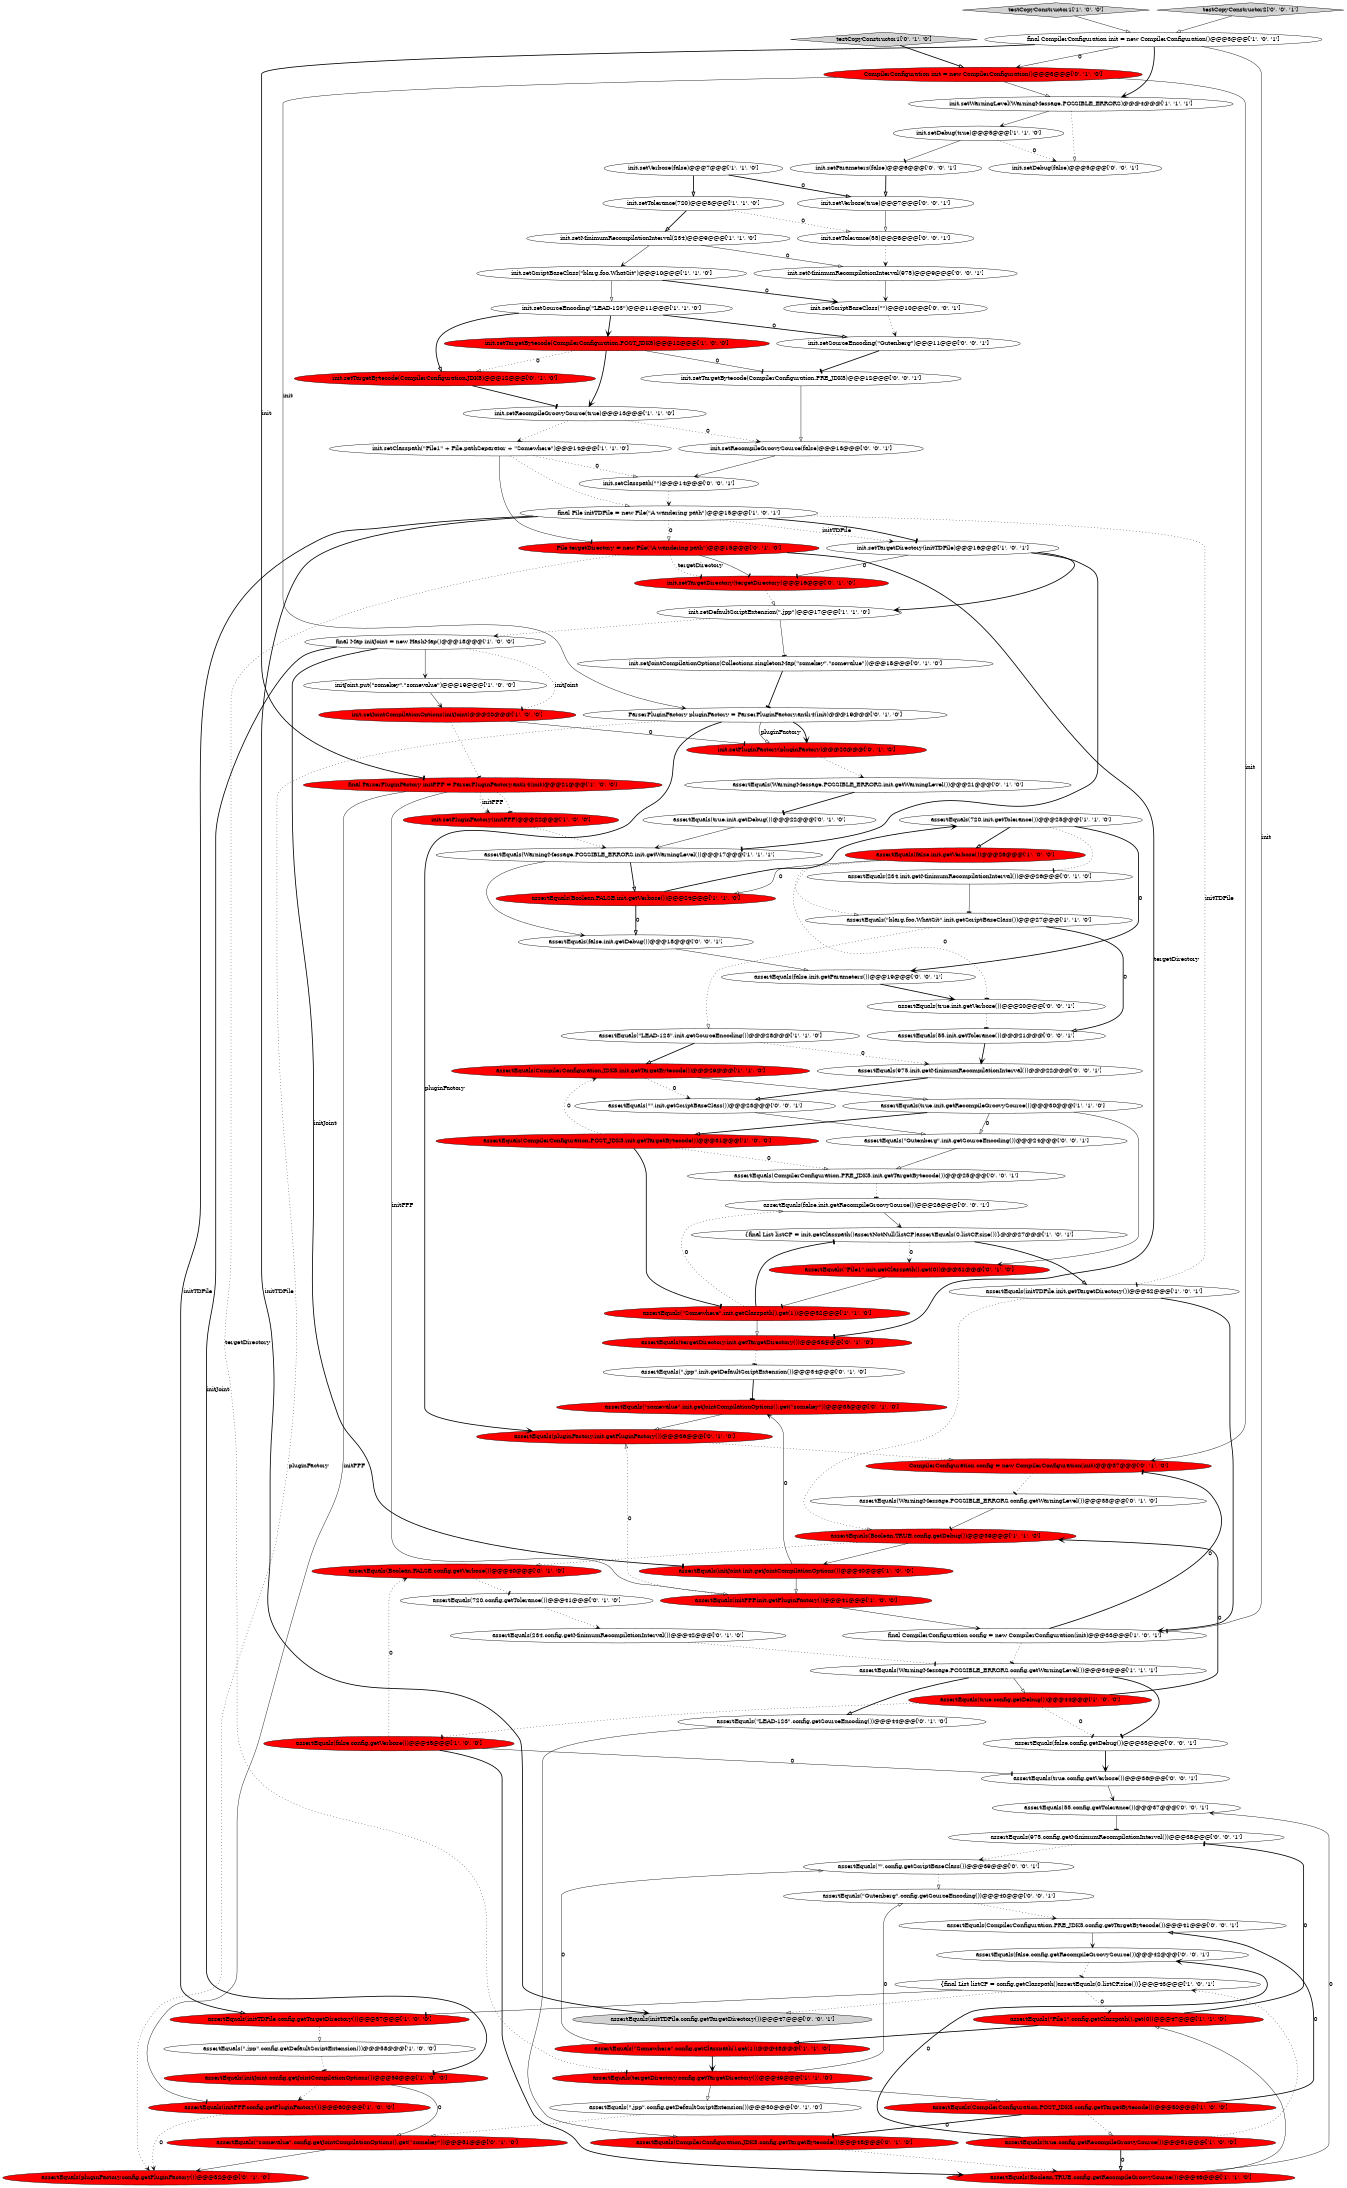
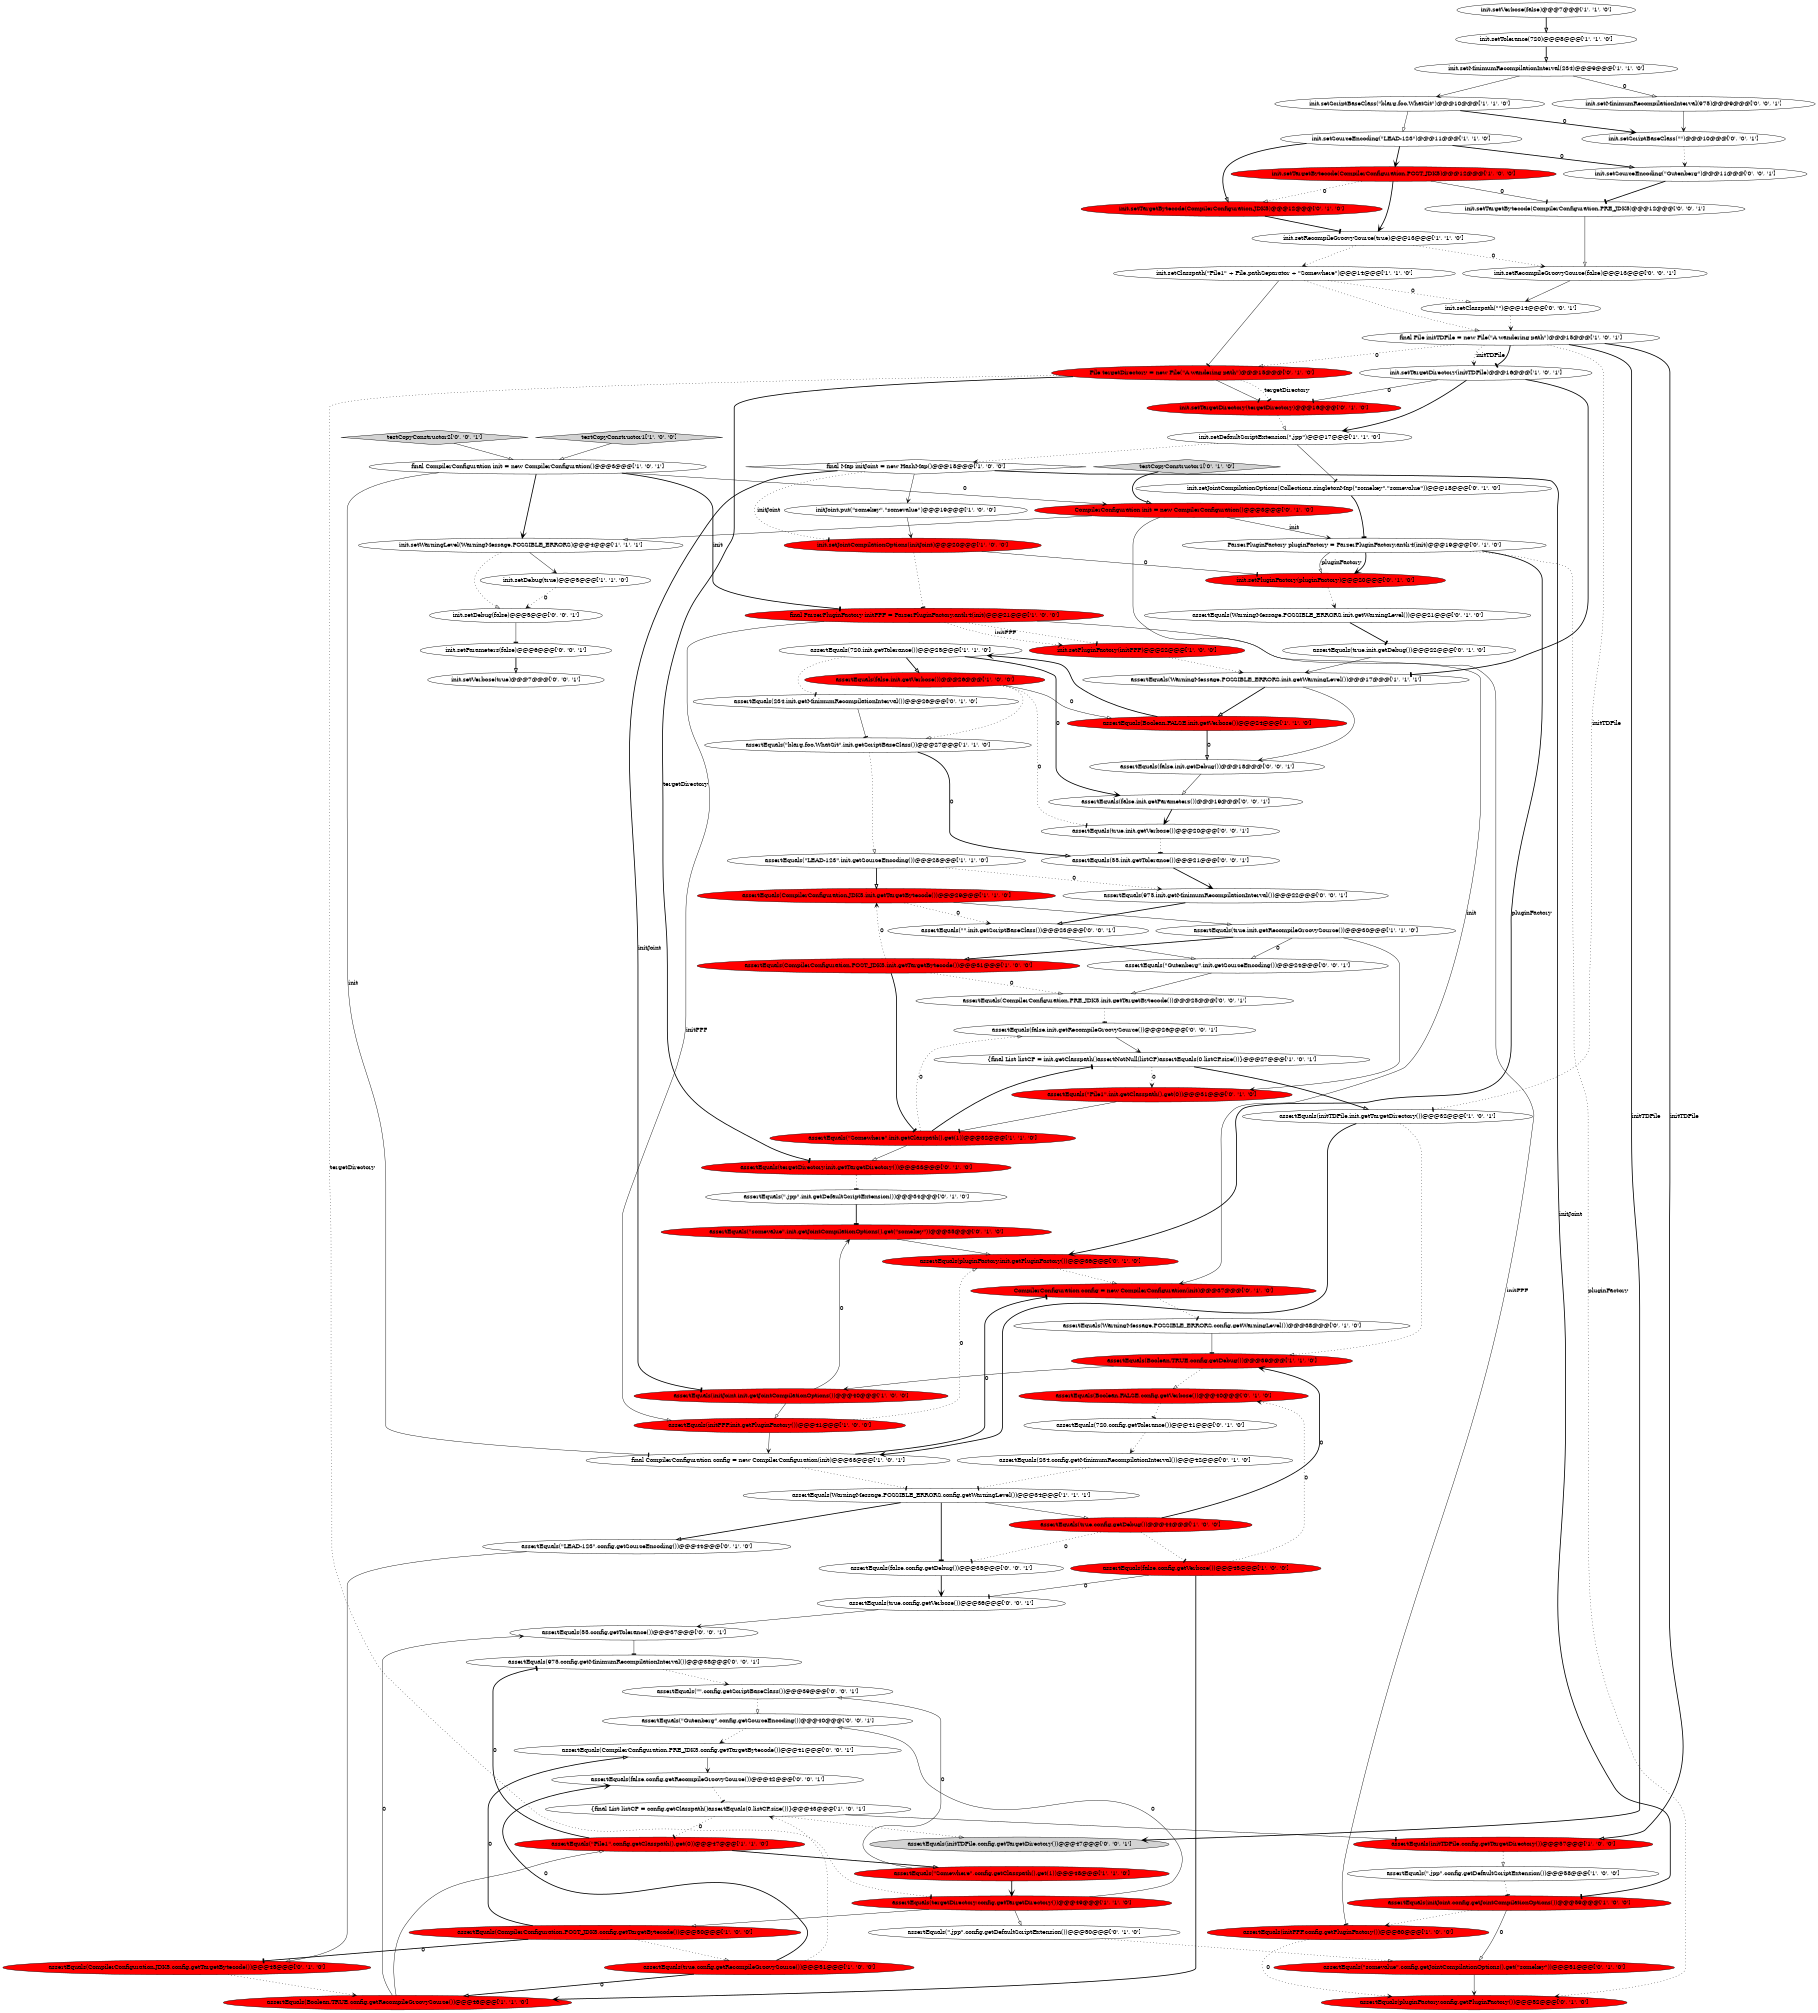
(933, 150) -> (516, 632)
(787, 186) -> none
(886, 238) -> none
(425, 642) -> (916, 467)
